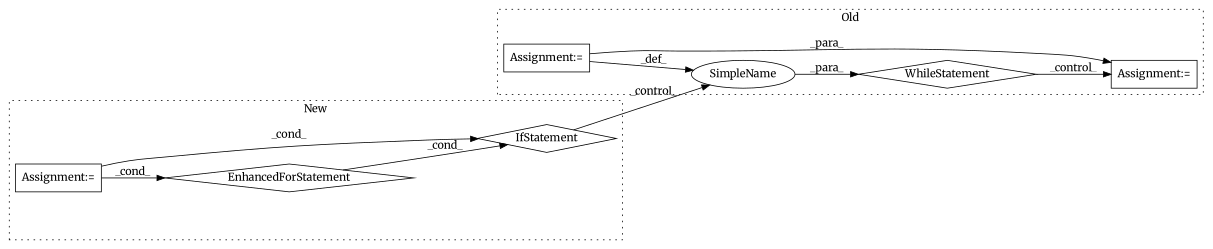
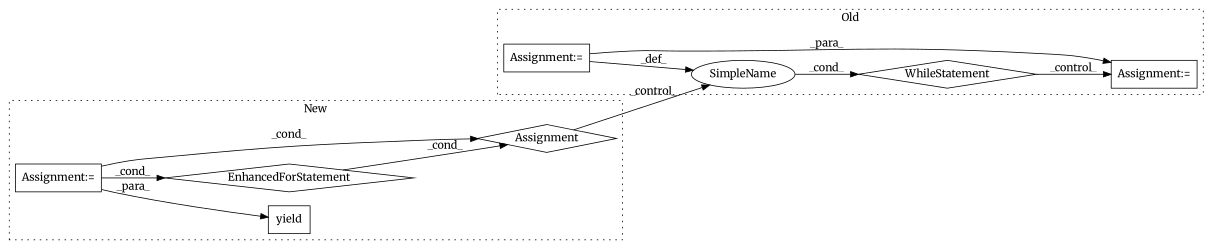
(827, 68) -> (827, 68)
(547, 138) -> (547, 138)
none -> (289, 220)
